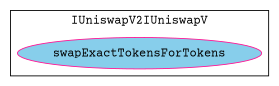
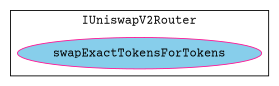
(140, 20) -> (140, 20)
